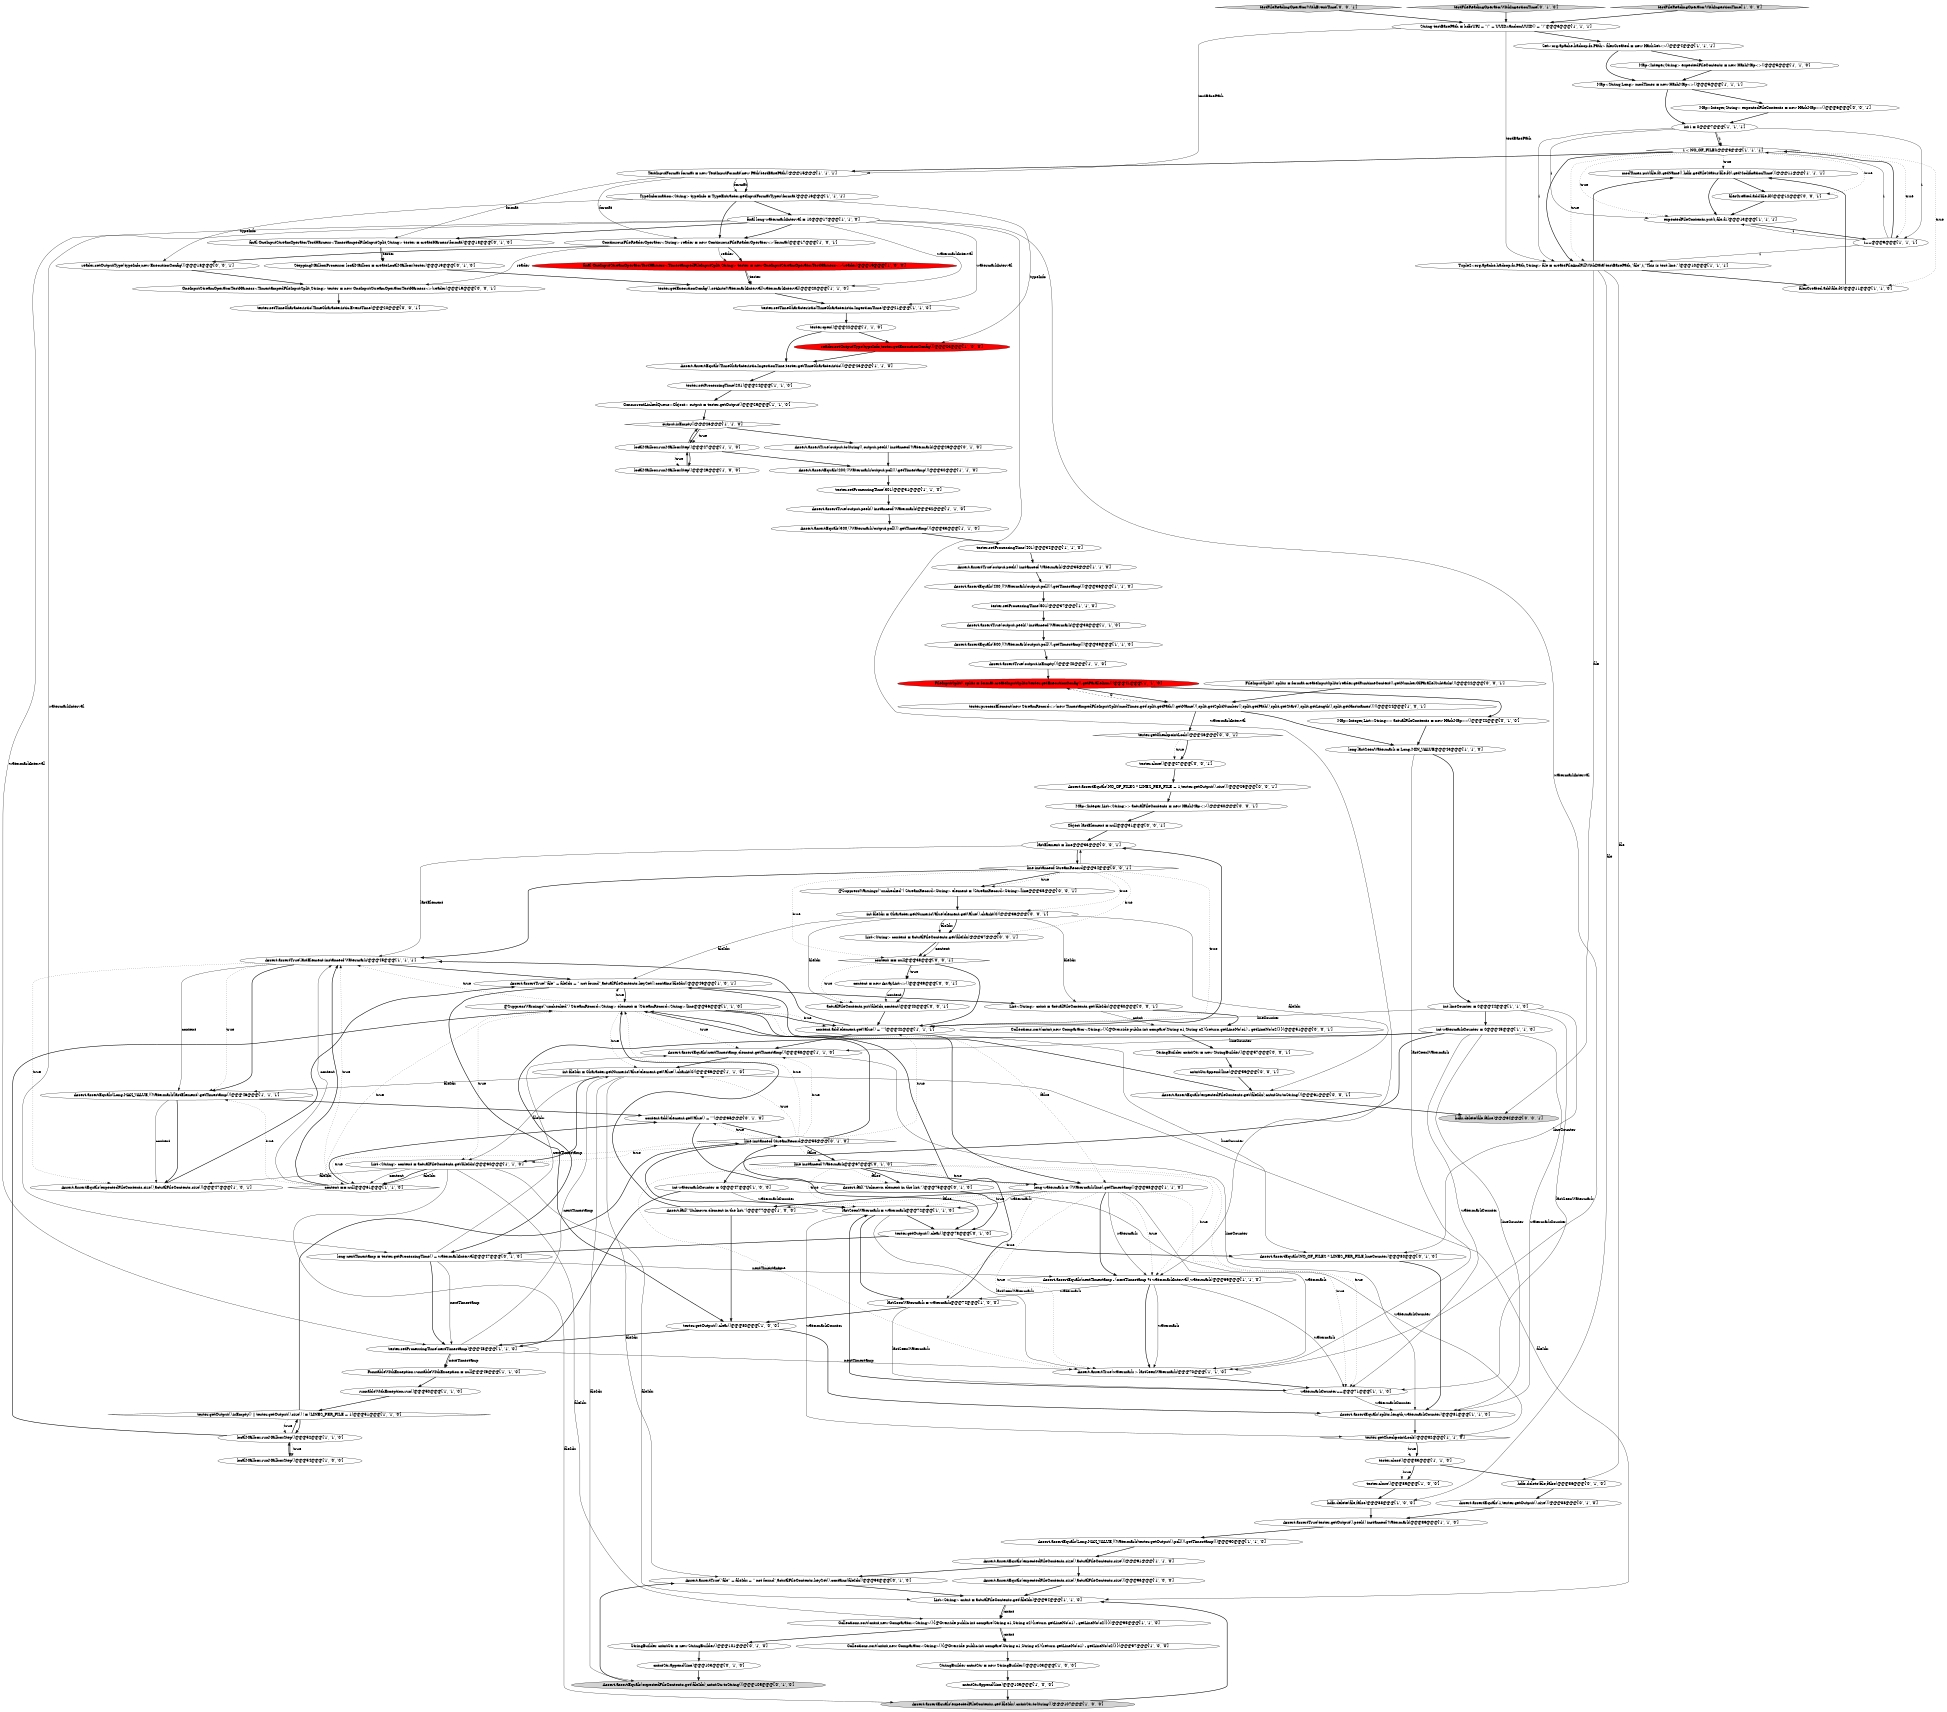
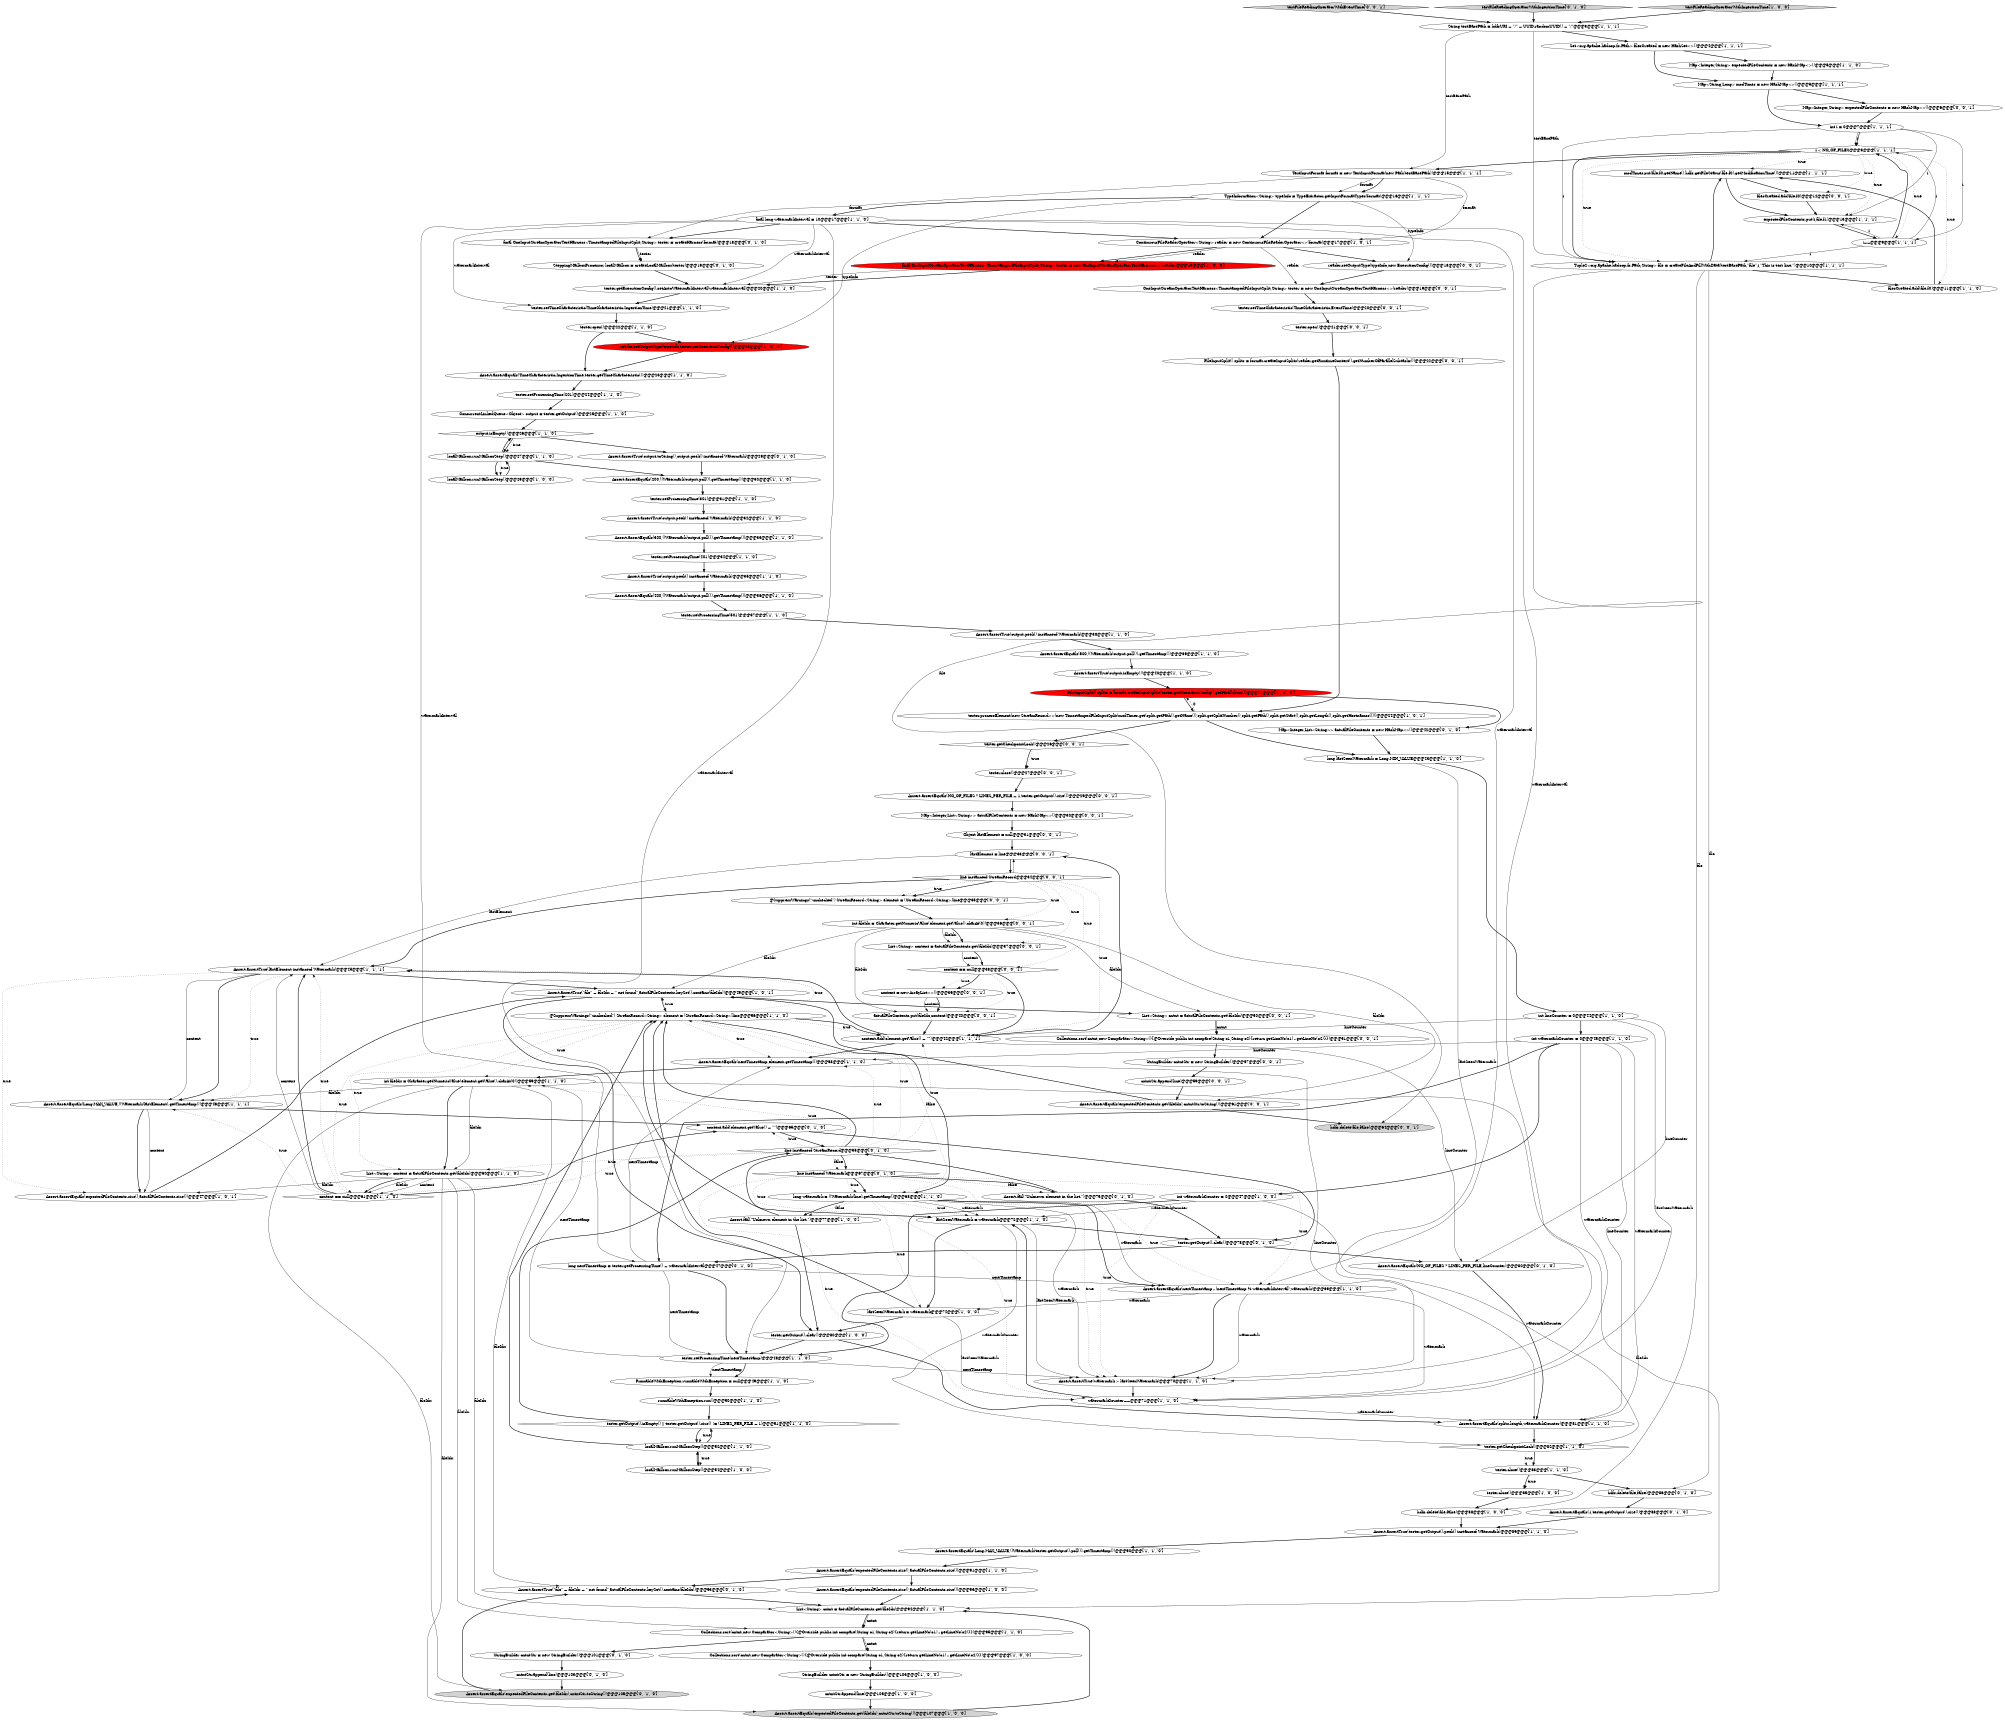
none -> (1332, 328)
